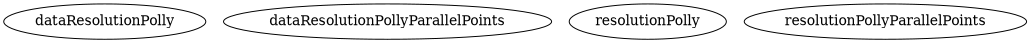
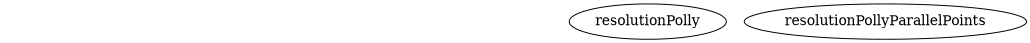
(105, 22) -> none
(388, 22) -> none
